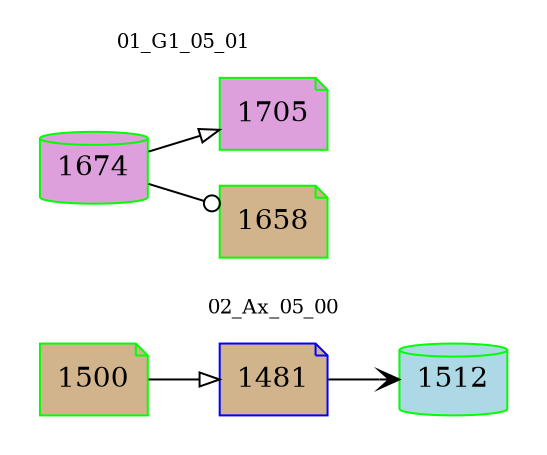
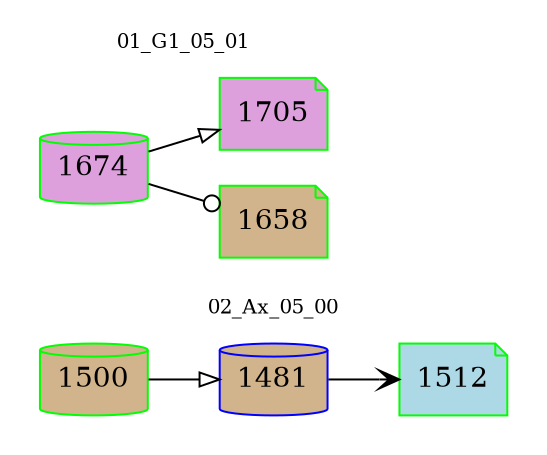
(94, 379) -> (94, 379)
(274, 379) -> (274, 379)
(453, 379) -> (453, 379)
